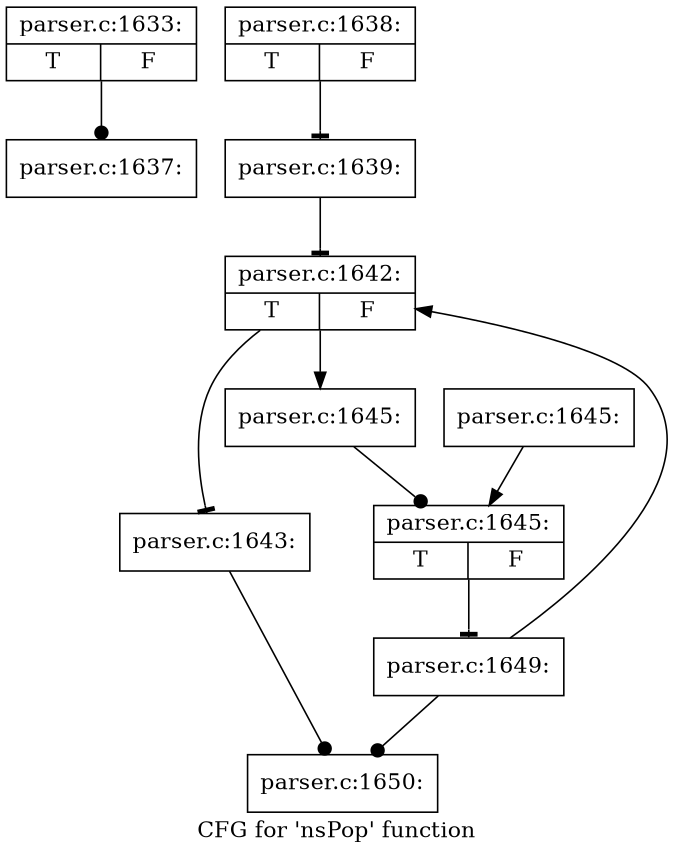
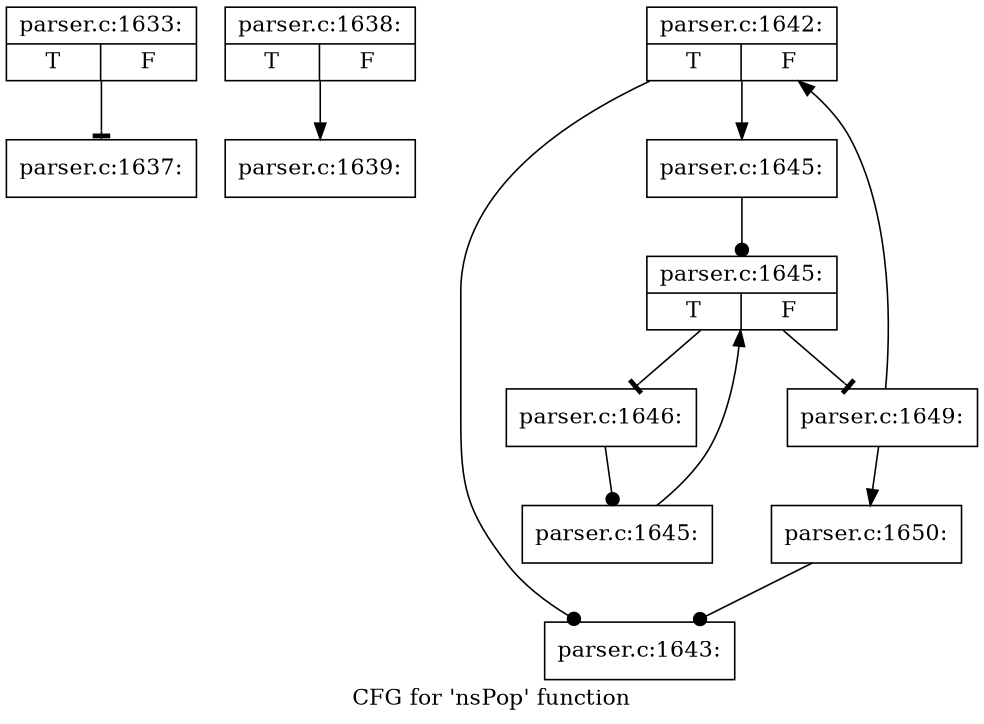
(101, 104) -> (101, 106)
(320, 106) -> (320, 102)
(320, 223) -> none
(203, 408) -> (461, 324)
none -> (601, 418)
(276, 657) -> (759, 590)
(410, 721) -> (876, 468)
